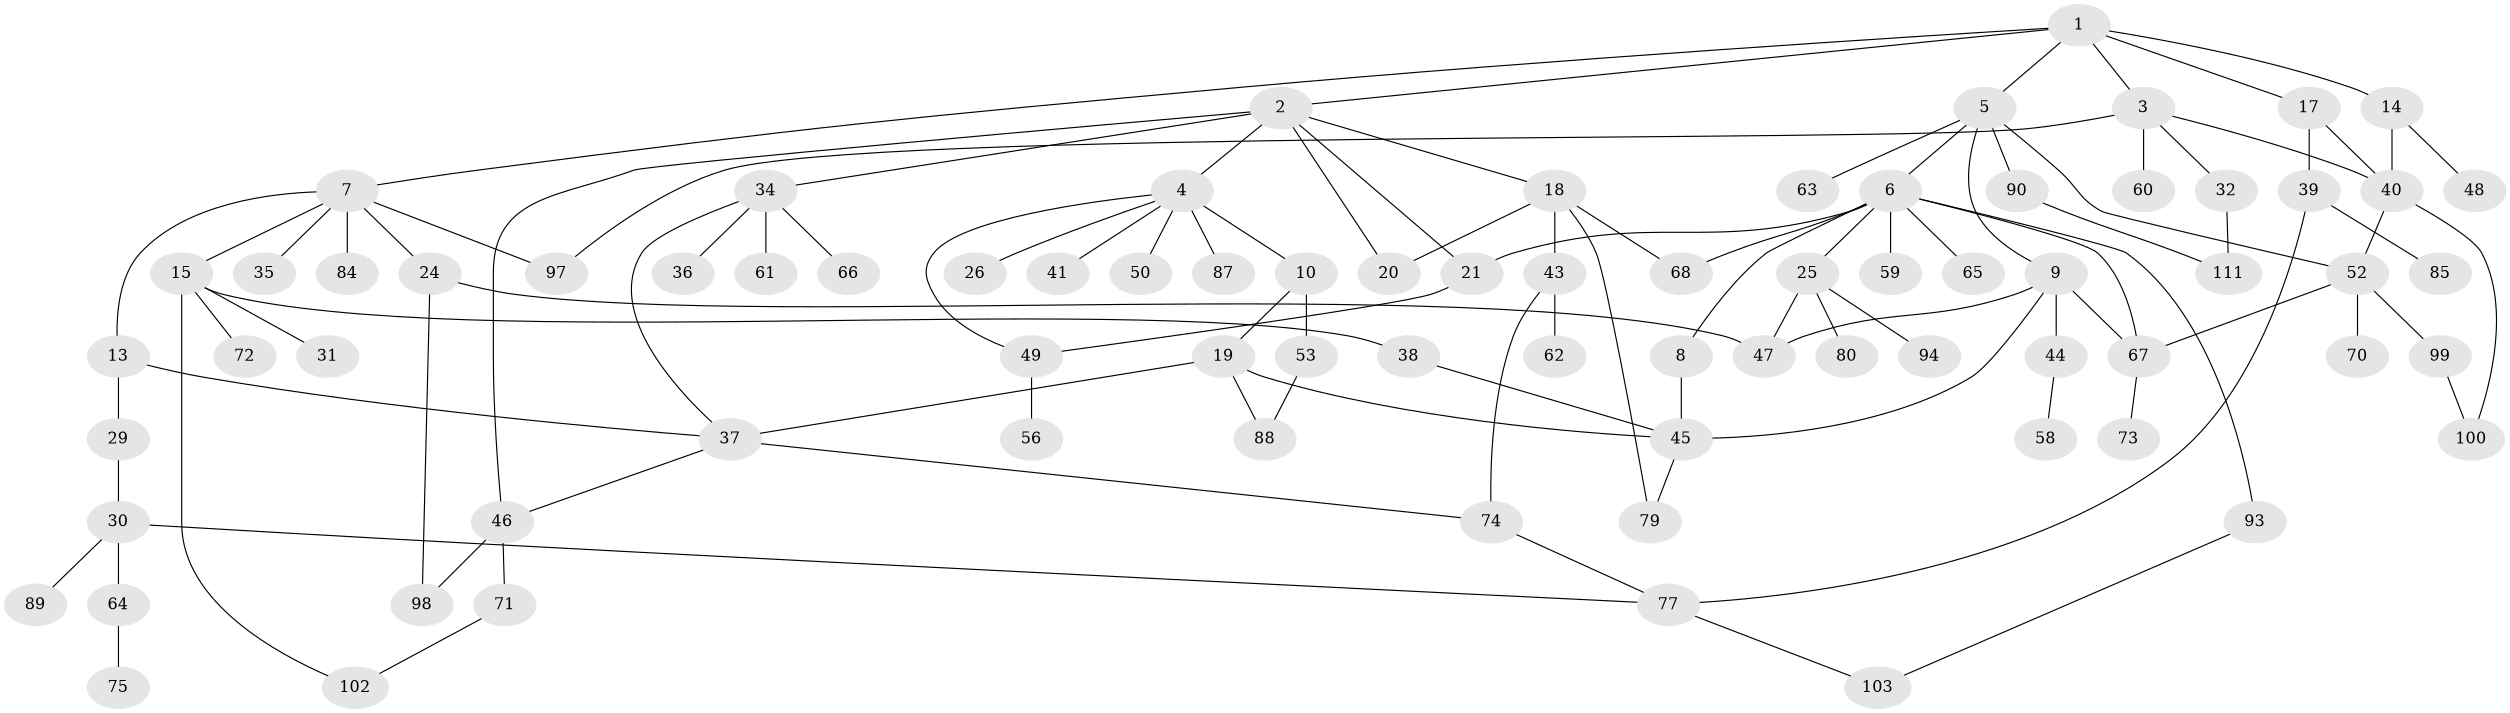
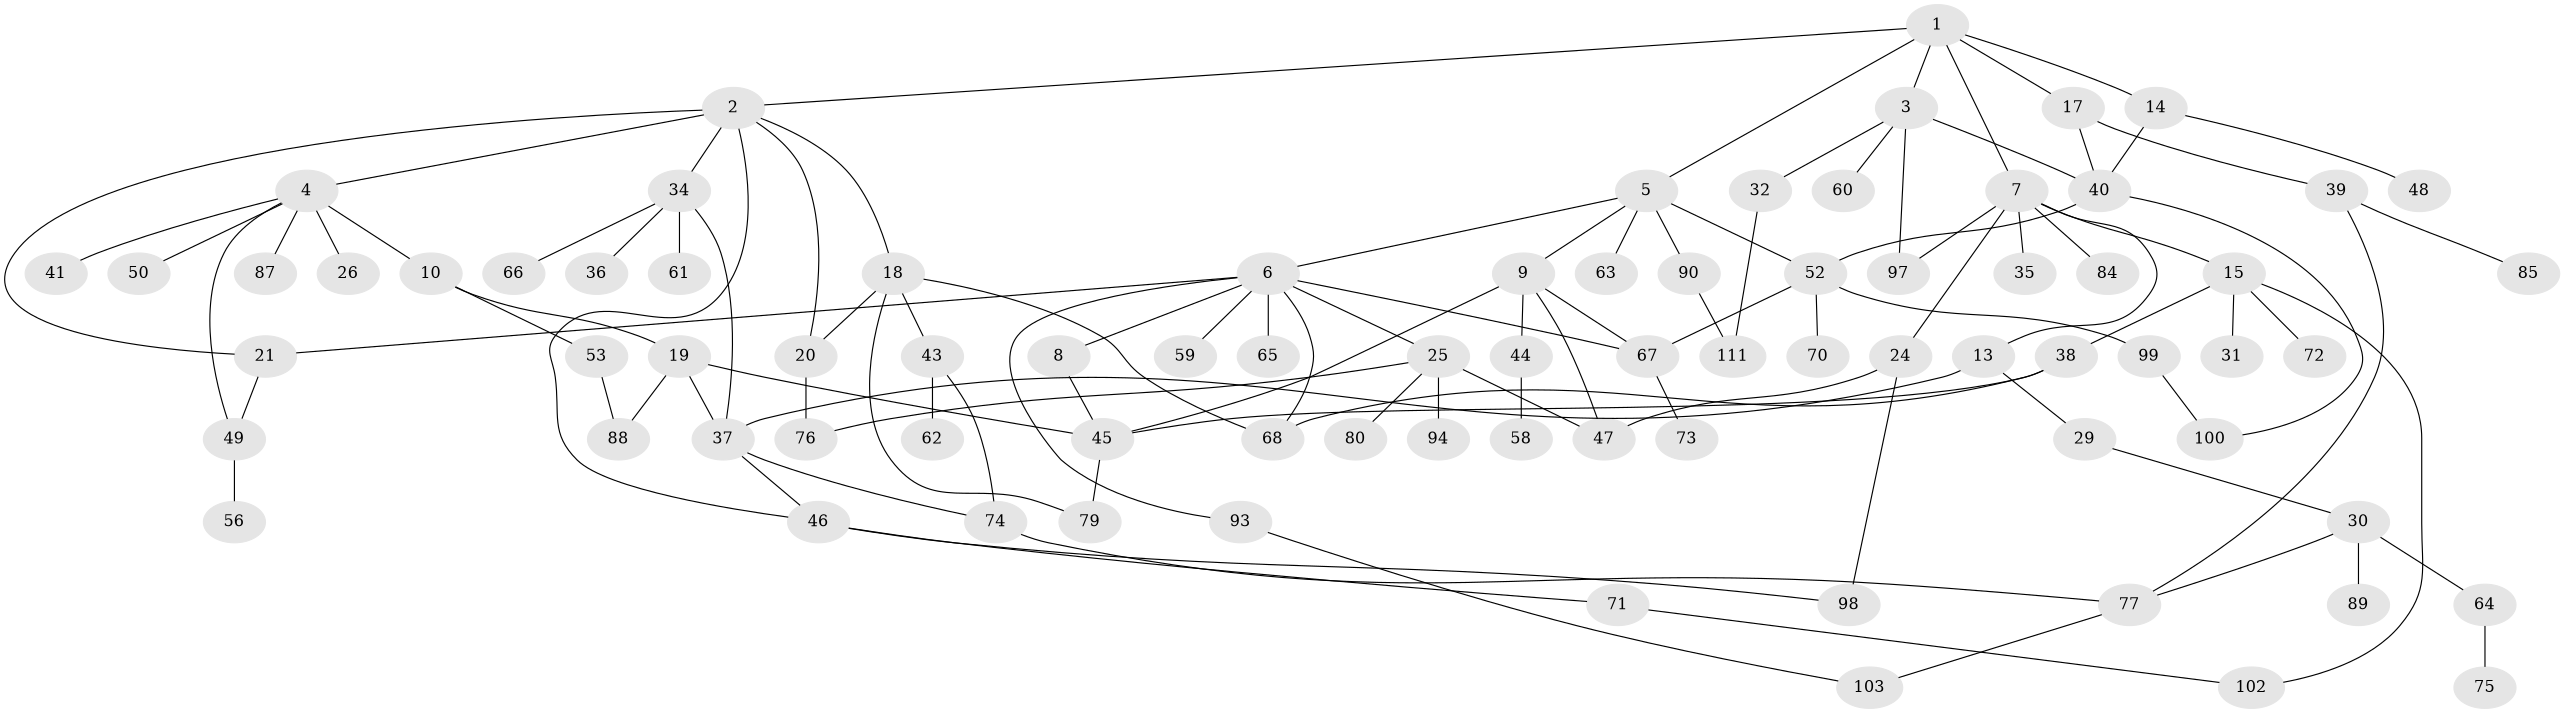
none -> (1651, 396)
none -> (806, 439)
